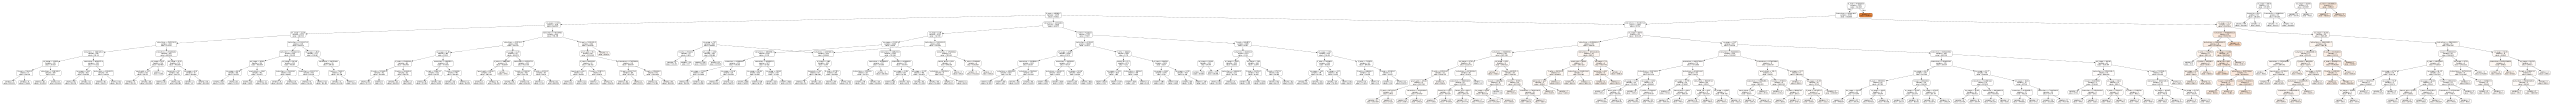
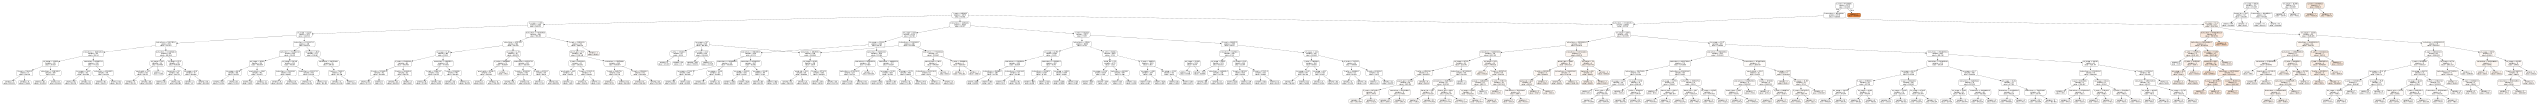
(568, 83) -> none
